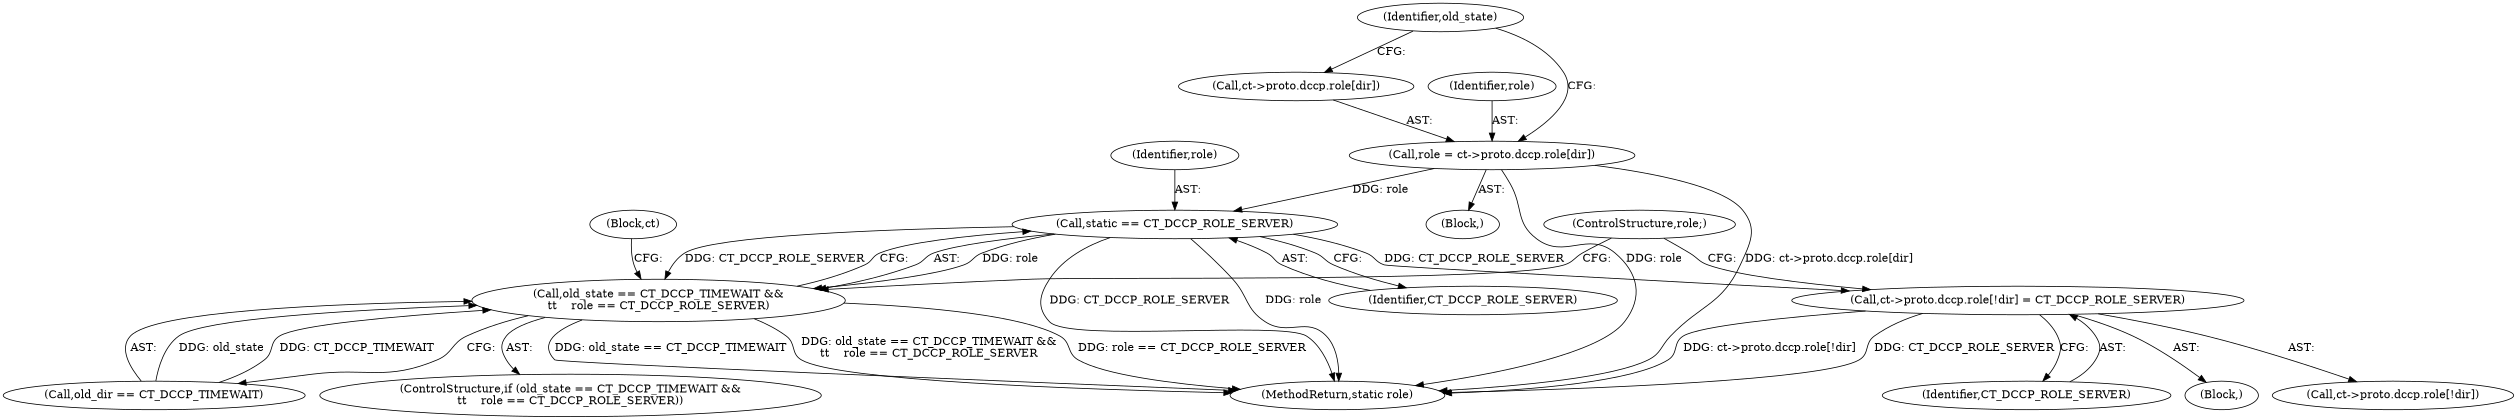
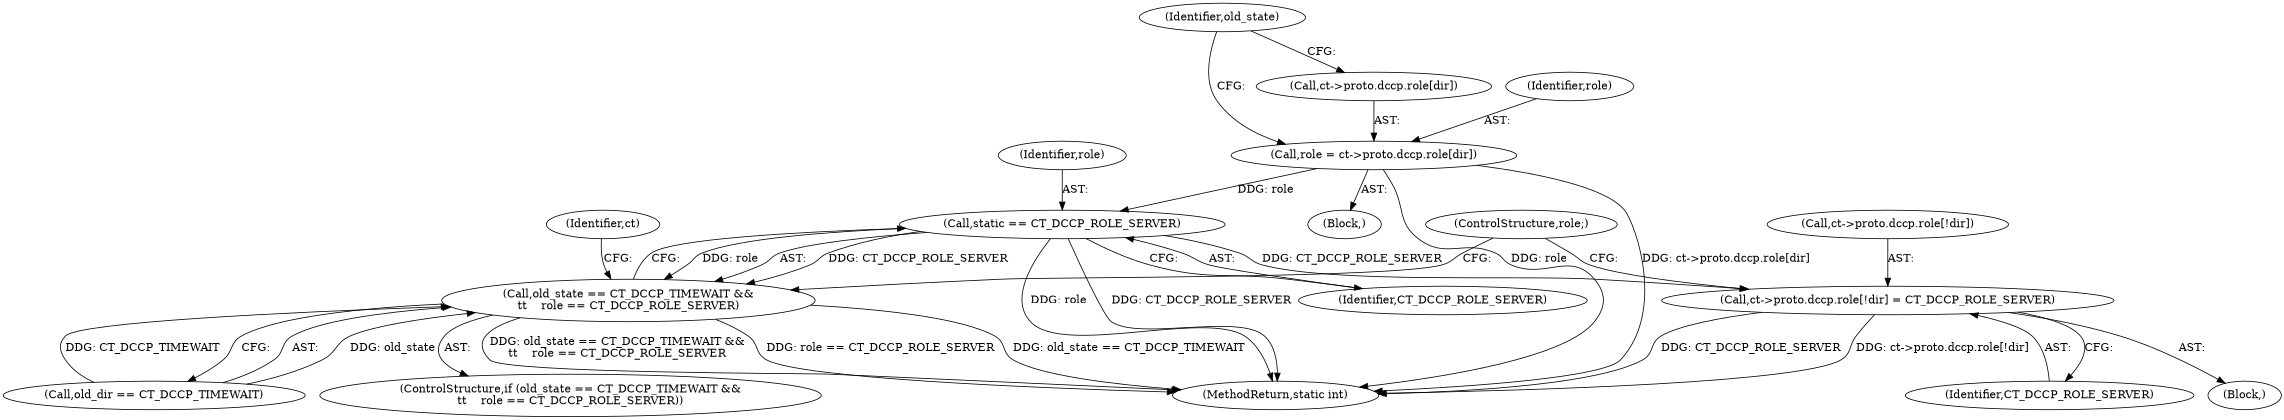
(633, 224) -> (603, 224)
(2225, 341) -> (1888, 258)
(1337, 395) -> (1276, 395)
